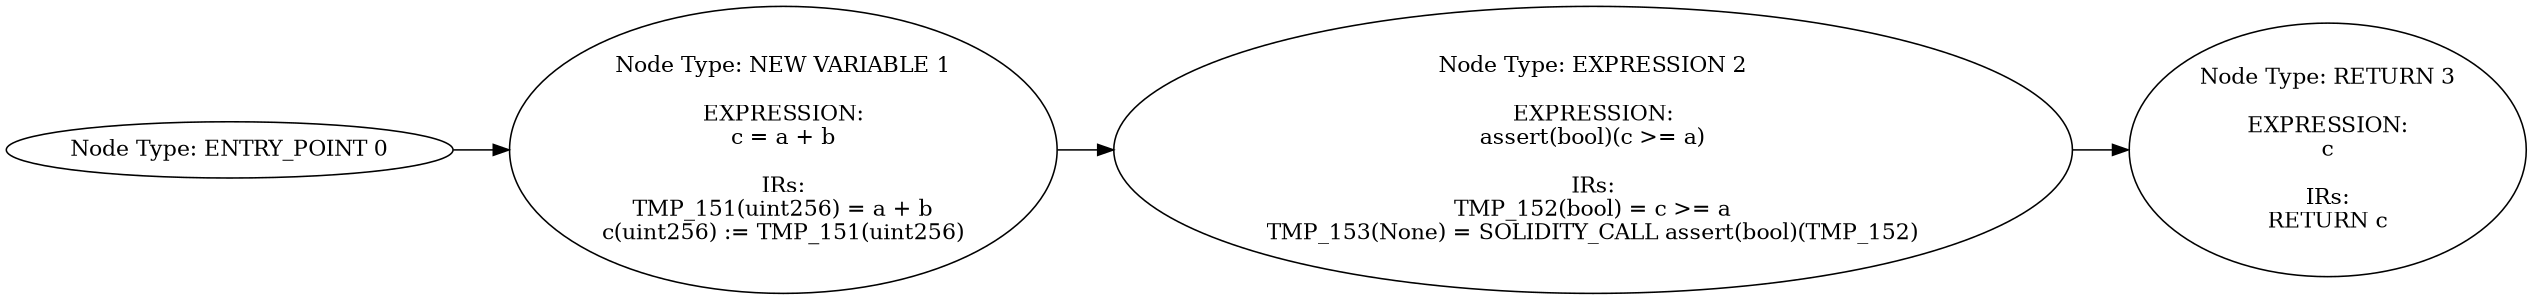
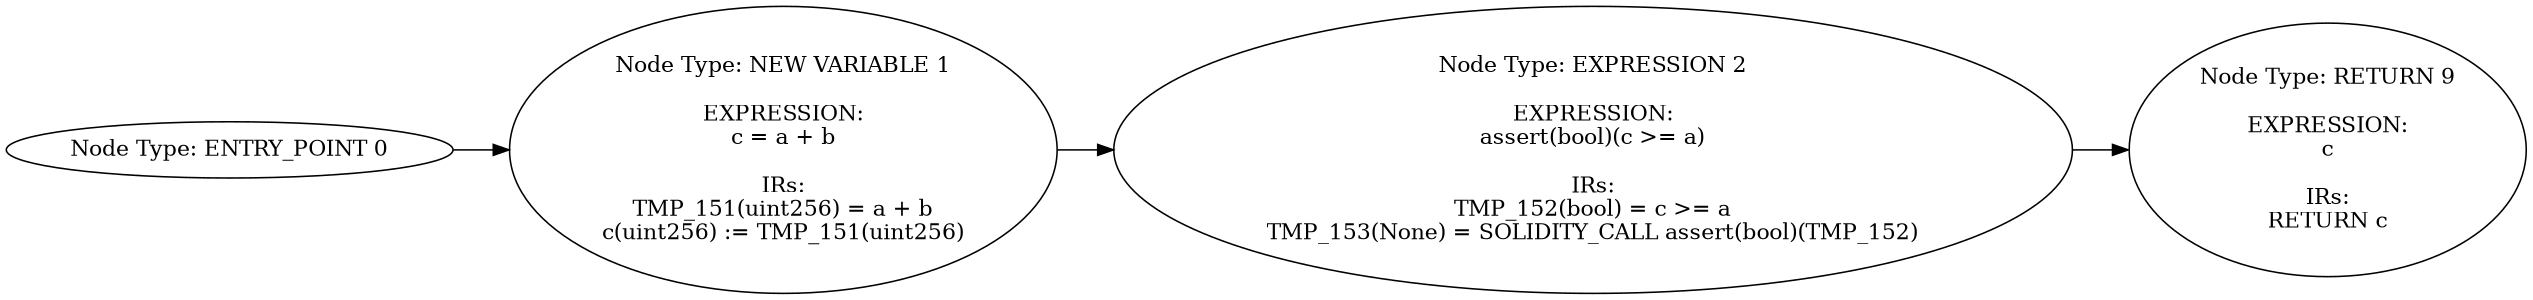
(2328, 150) -> (2328, 150)
